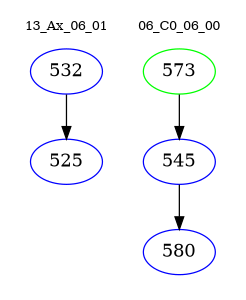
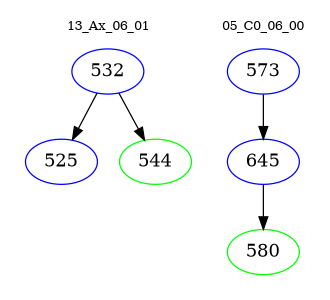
(179, 27) -> (263, 27)
(179, 71) -> (263, 71)
none -> (156, 162)
(179, 162) -> (263, 162)
(179, 252) -> (263, 252)
